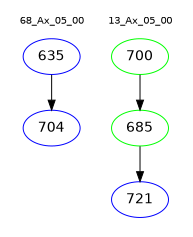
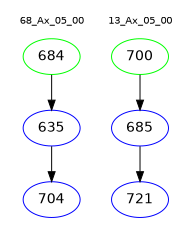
none -> (52, 57)
(140, 128) -> (140, 128)
